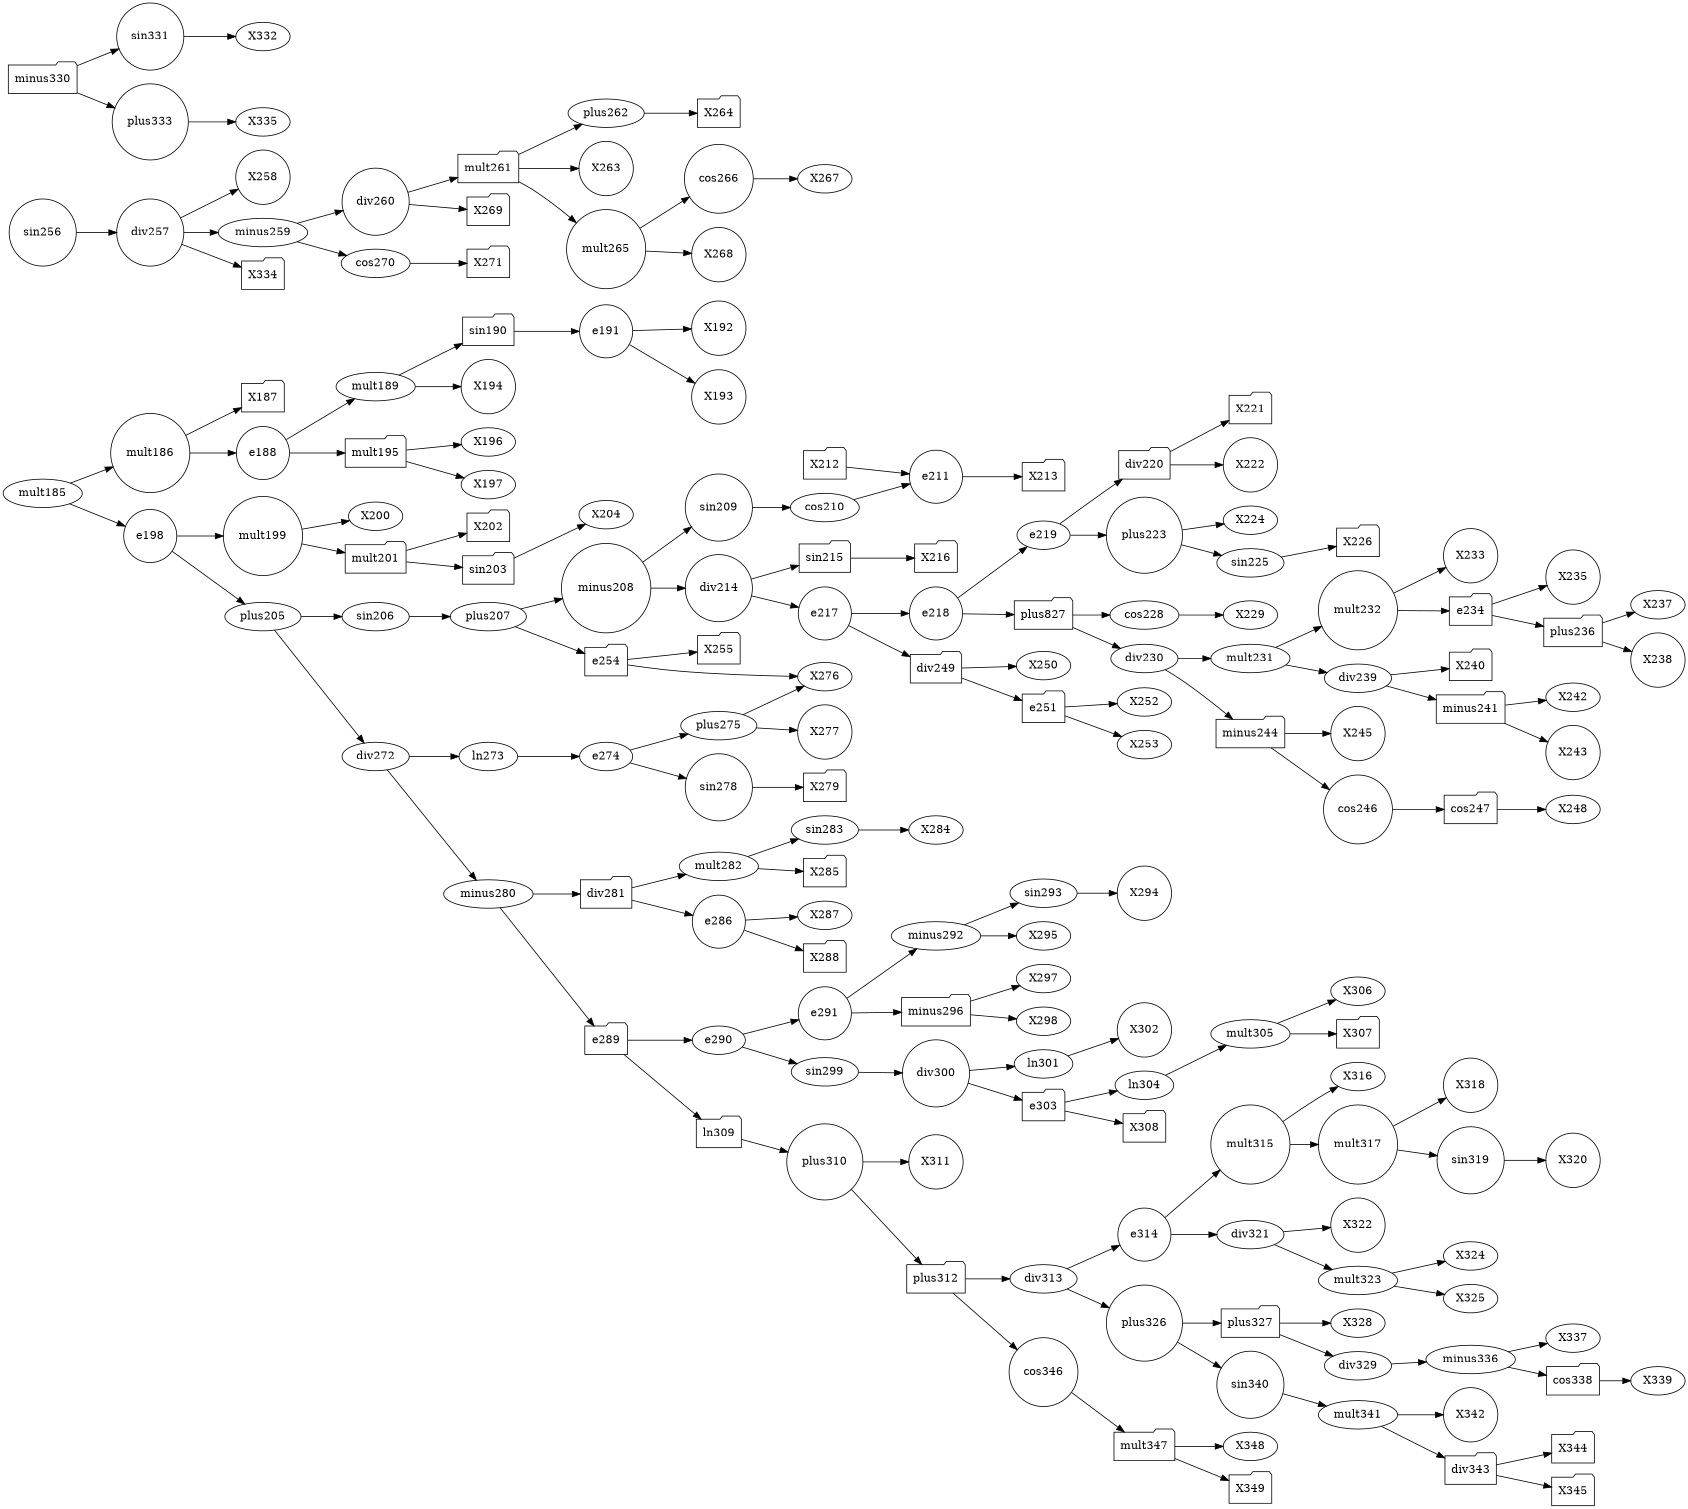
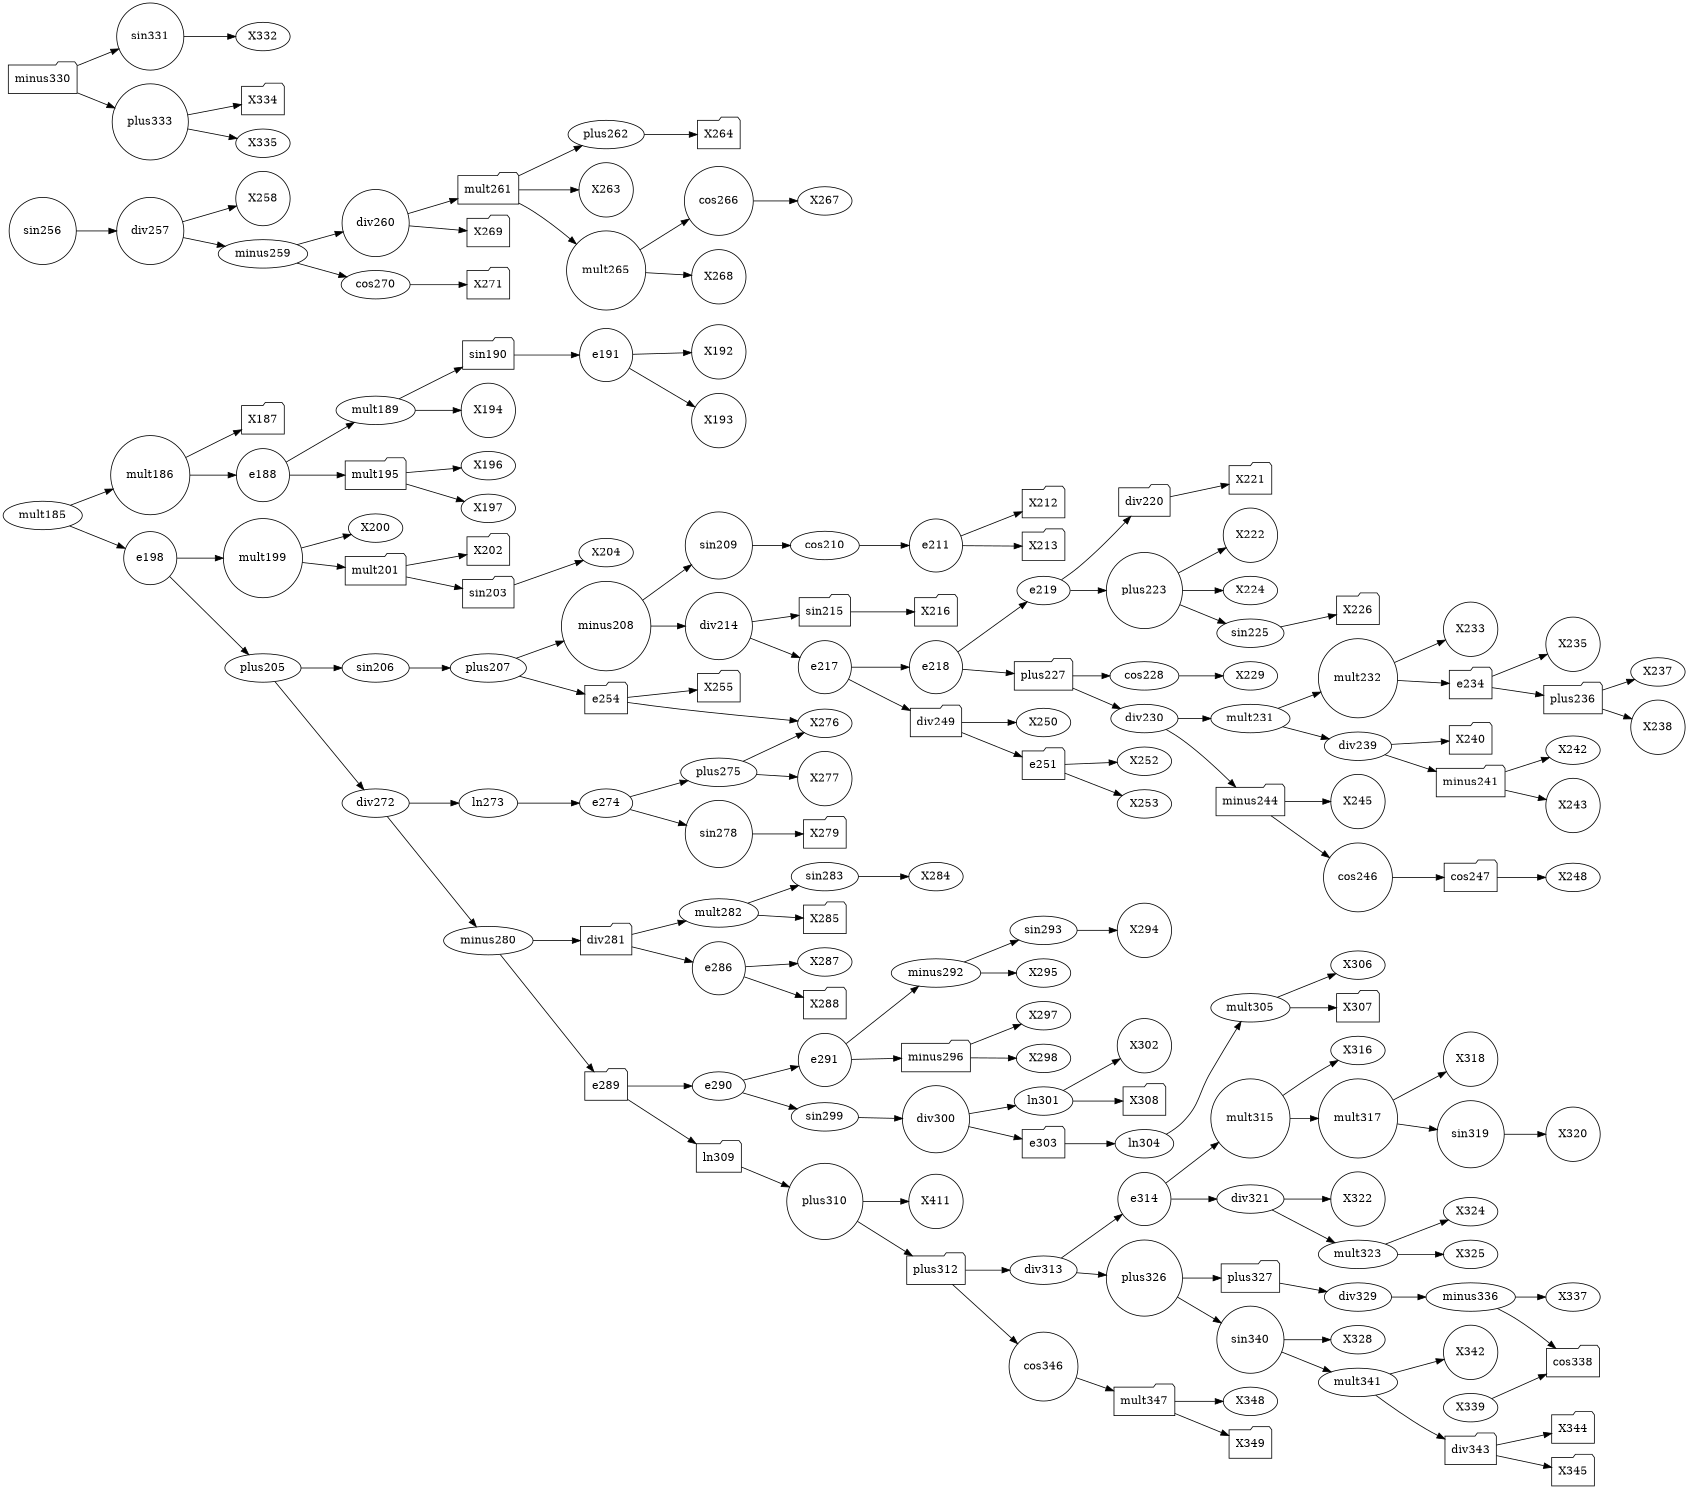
(208, 254) -> (211, 110)
(1193, 465) -> (1199, 562)
(874, 470) -> (988, 525)
(1044, 615) -> (1044, 676)
(1090, 1116) -> (1094, 1101)
(936, 1162) -> (936, 1201)
(1301, 1323) -> (1303, 1340)
(1611, 1381) -> (1515, 1388)
